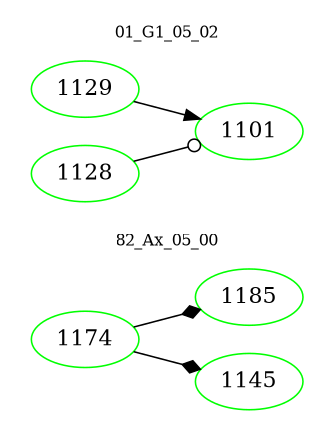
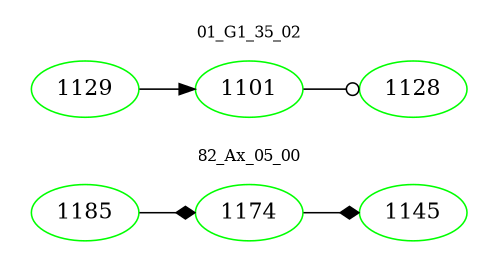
(167, 34) -> (249, 34)
(161, 154) -> (325, 89)
(158, 321) -> (158, 213)
